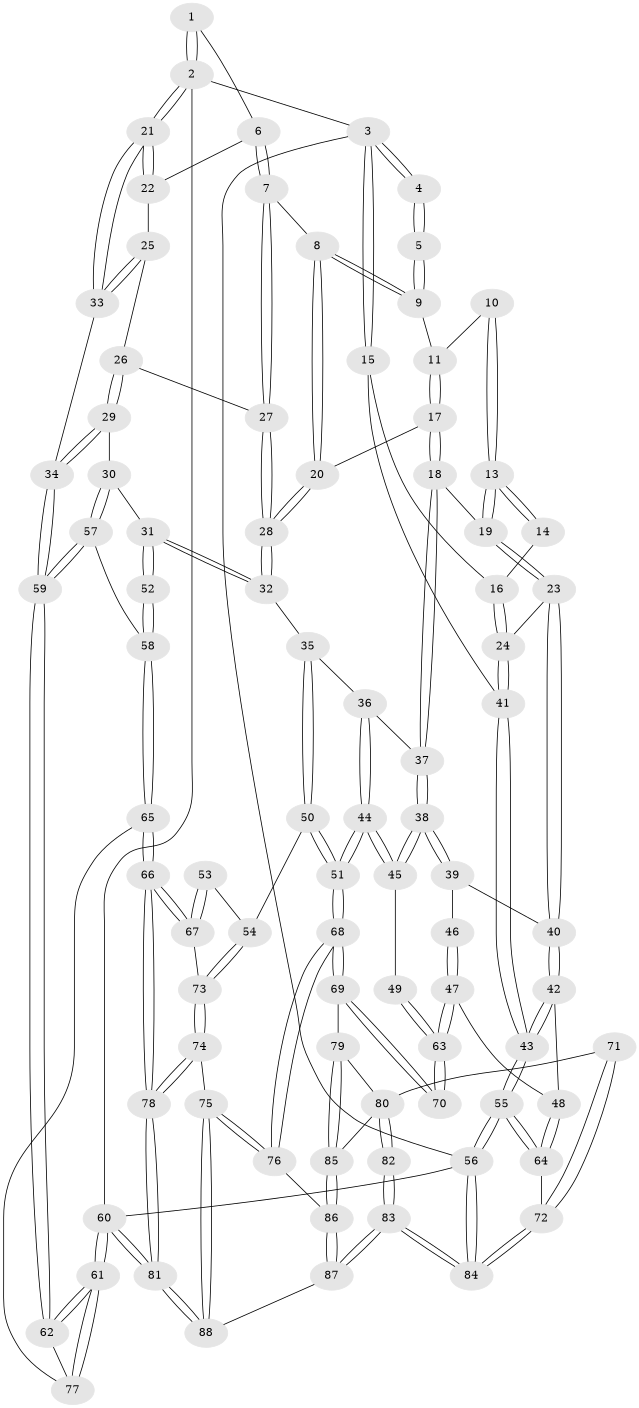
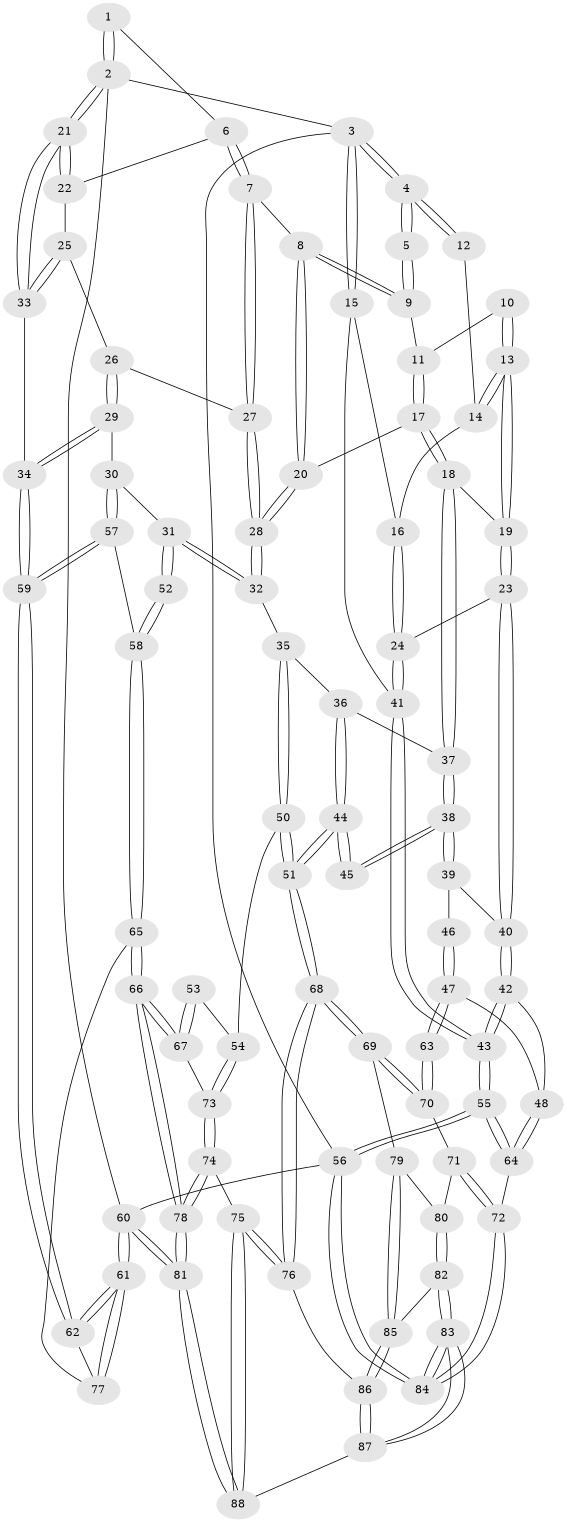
none -> (464, 246)
(395, 990) -> none
(357, 1133) -> (416, 1304)
none -> (441, 1133)
